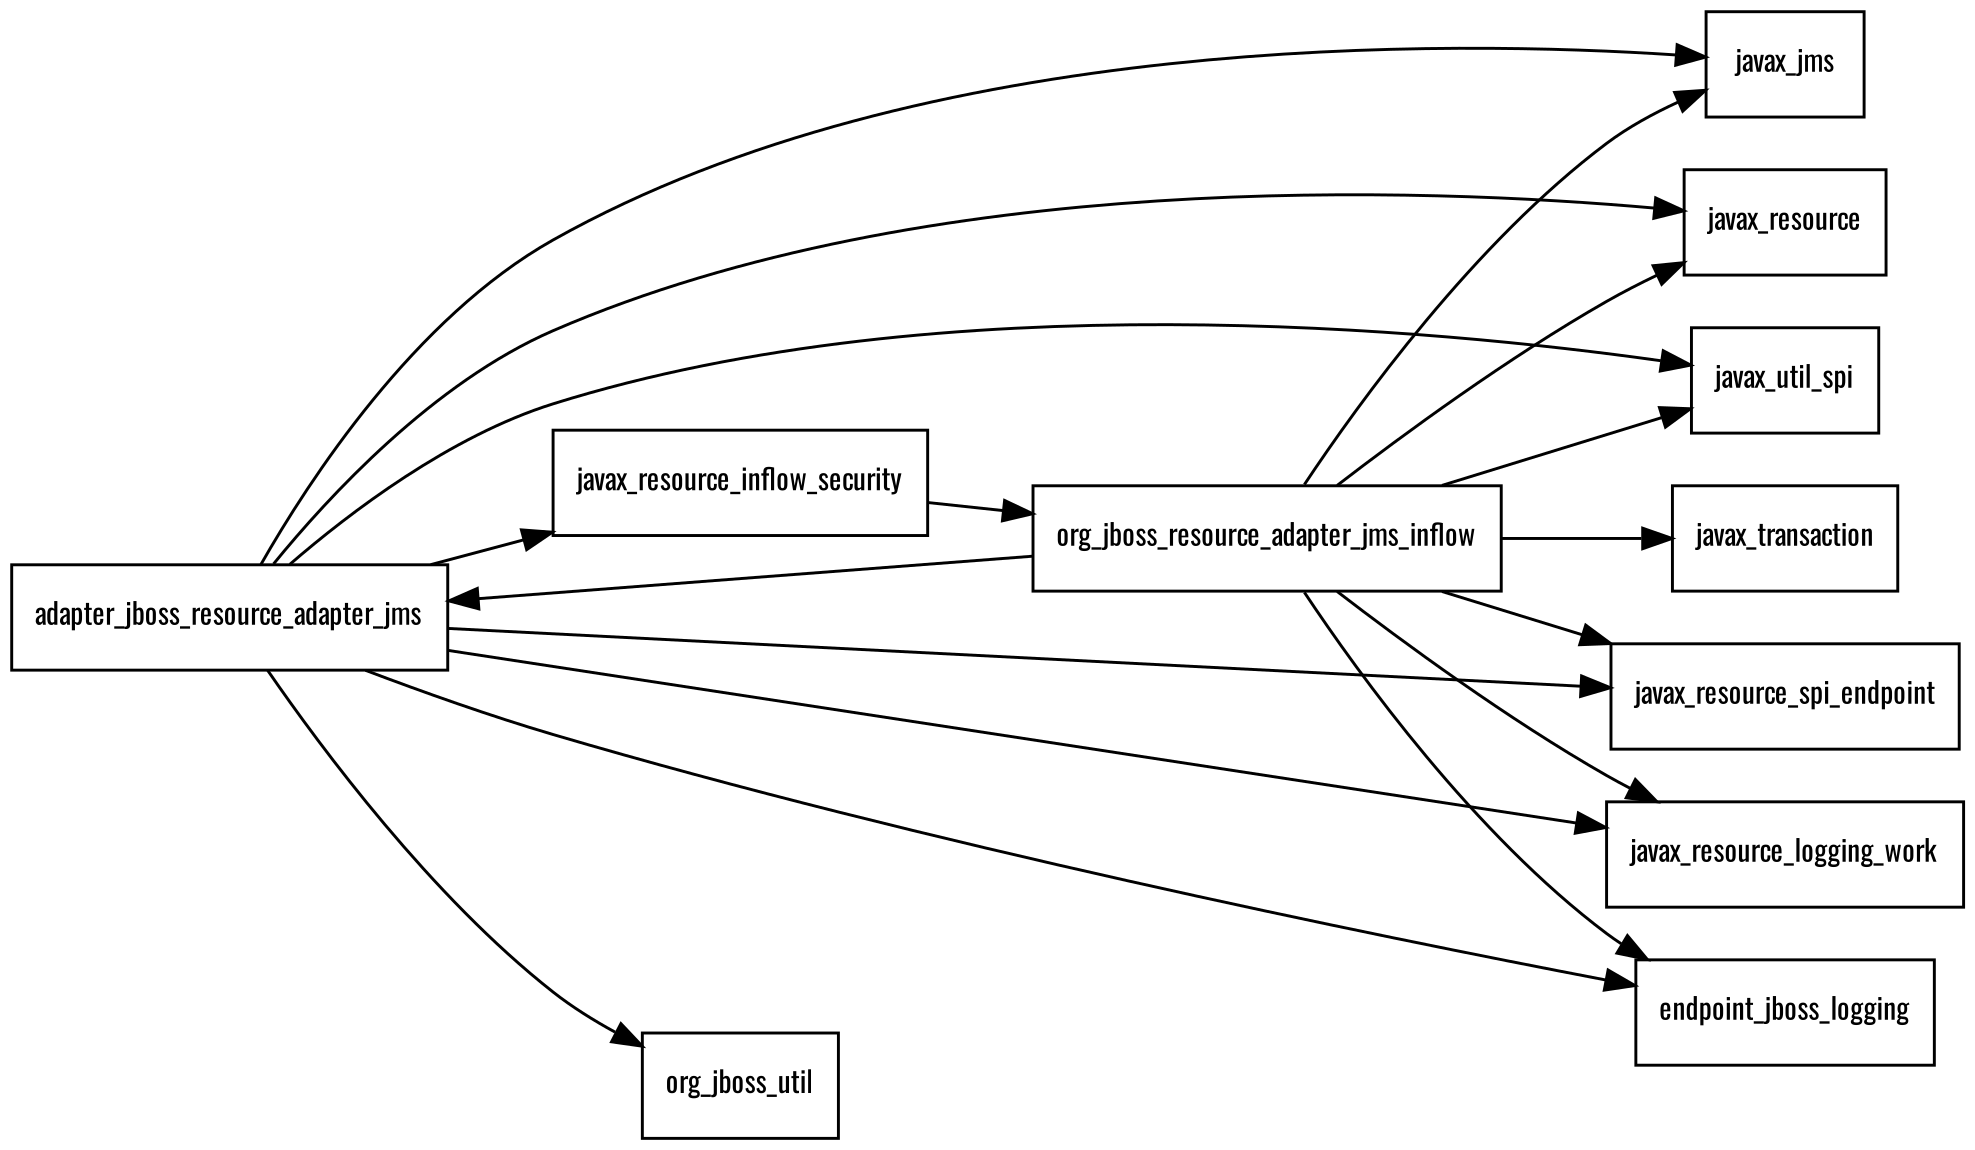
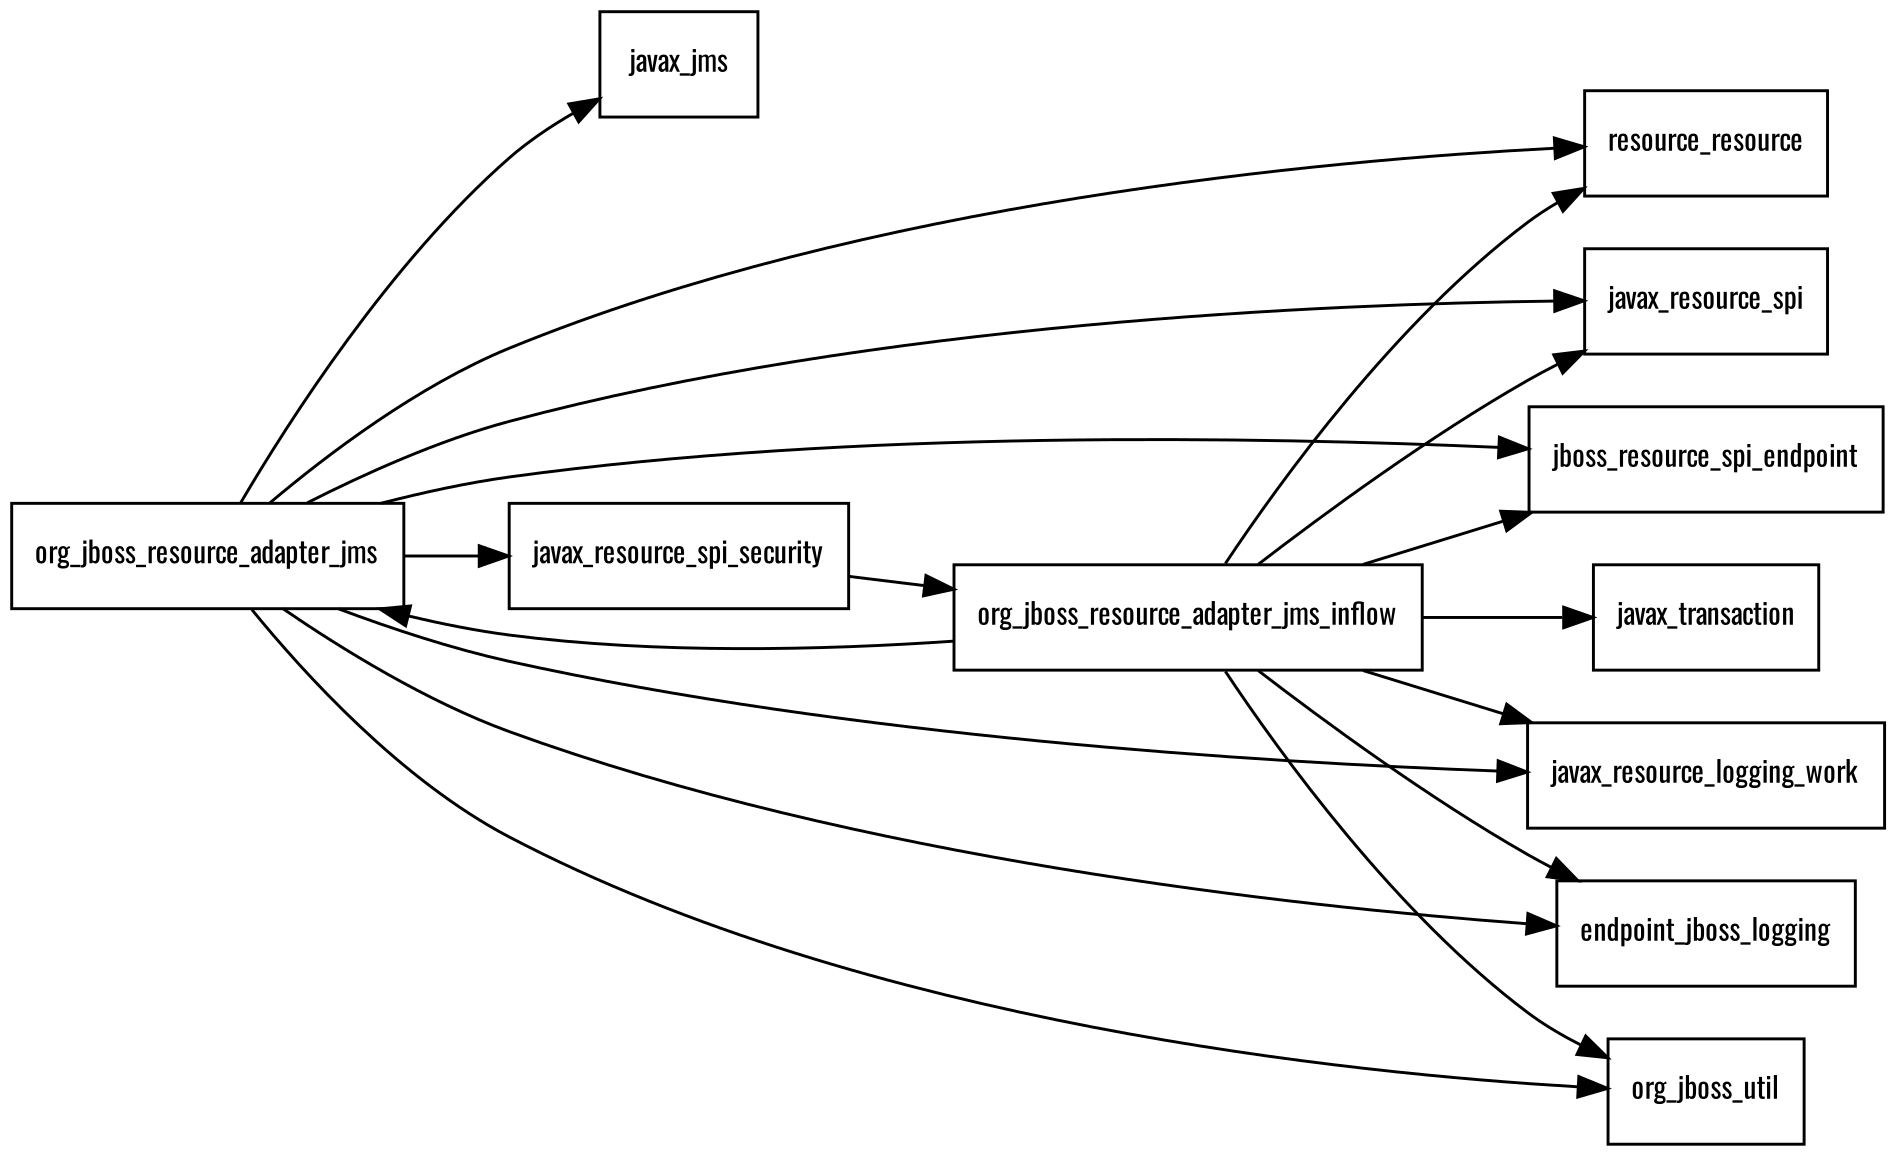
(1785, 222) -> (1706, 143)
(1470, 271) -> (1384, 877)
(1785, 380) -> (1706, 301)
(740, 483) -> (679, 556)
(230, 617) -> (208, 556)
(1785, 696) -> (1706, 459)
